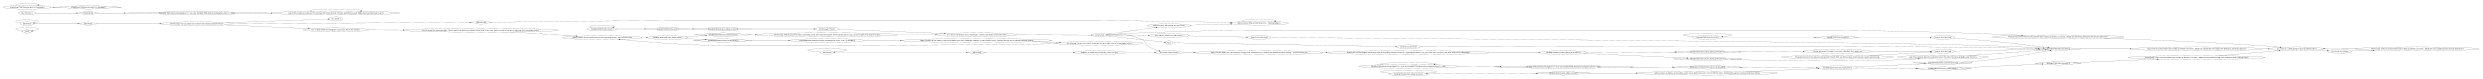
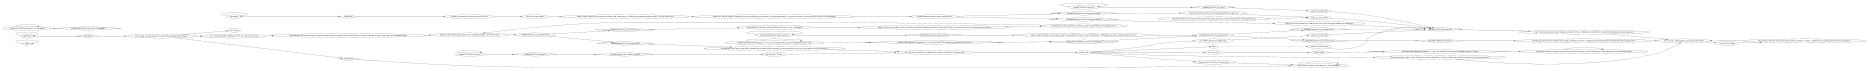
(1135, 37) -> (1147, 52)
